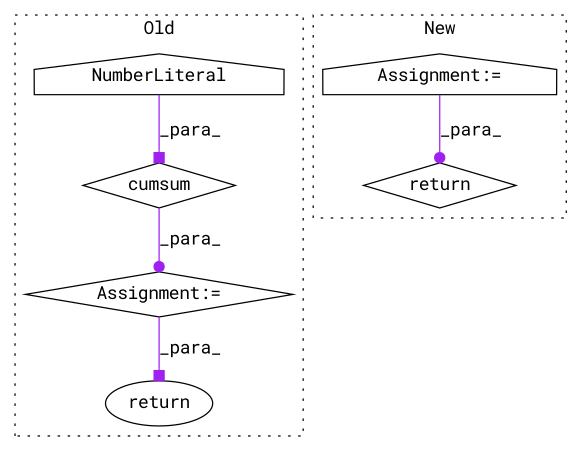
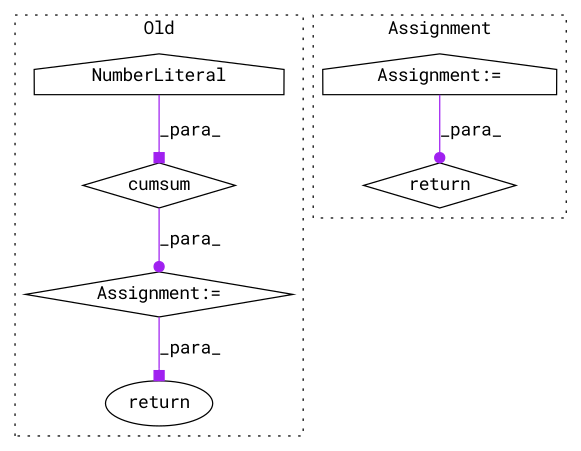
(440, 29) -> (440, 29)
